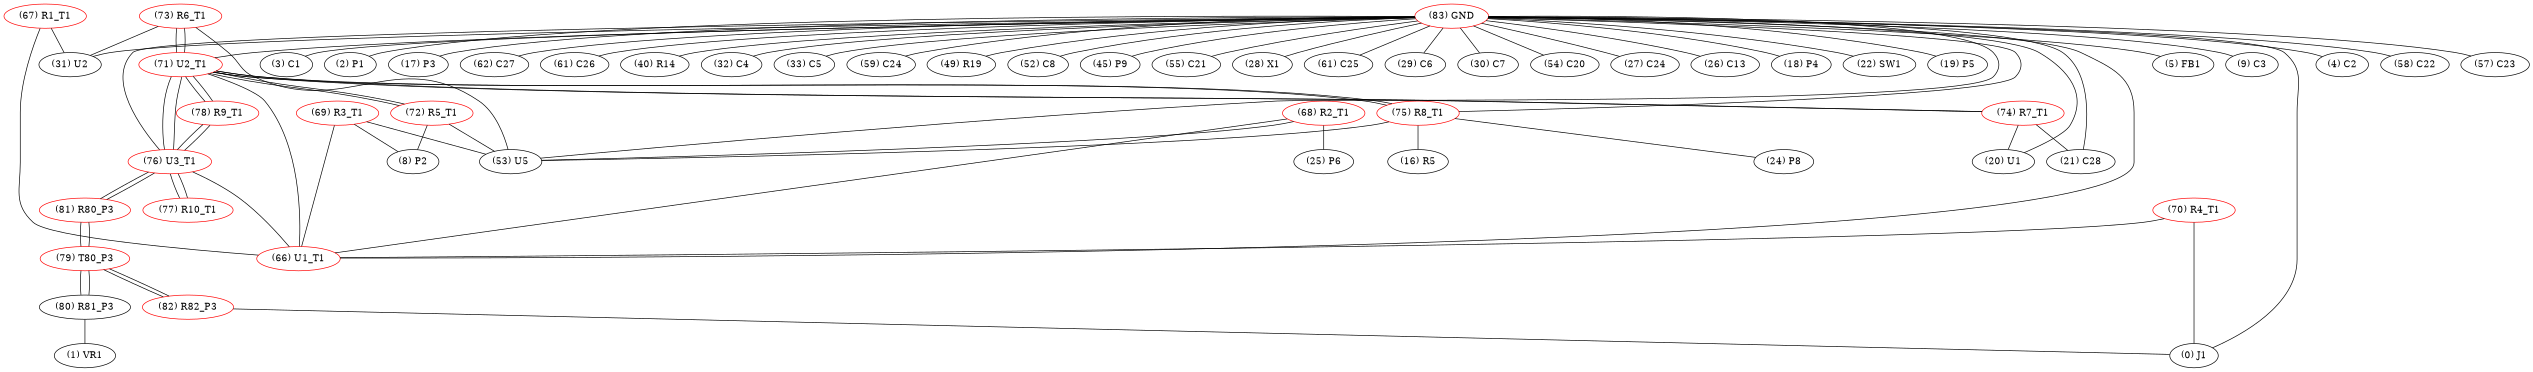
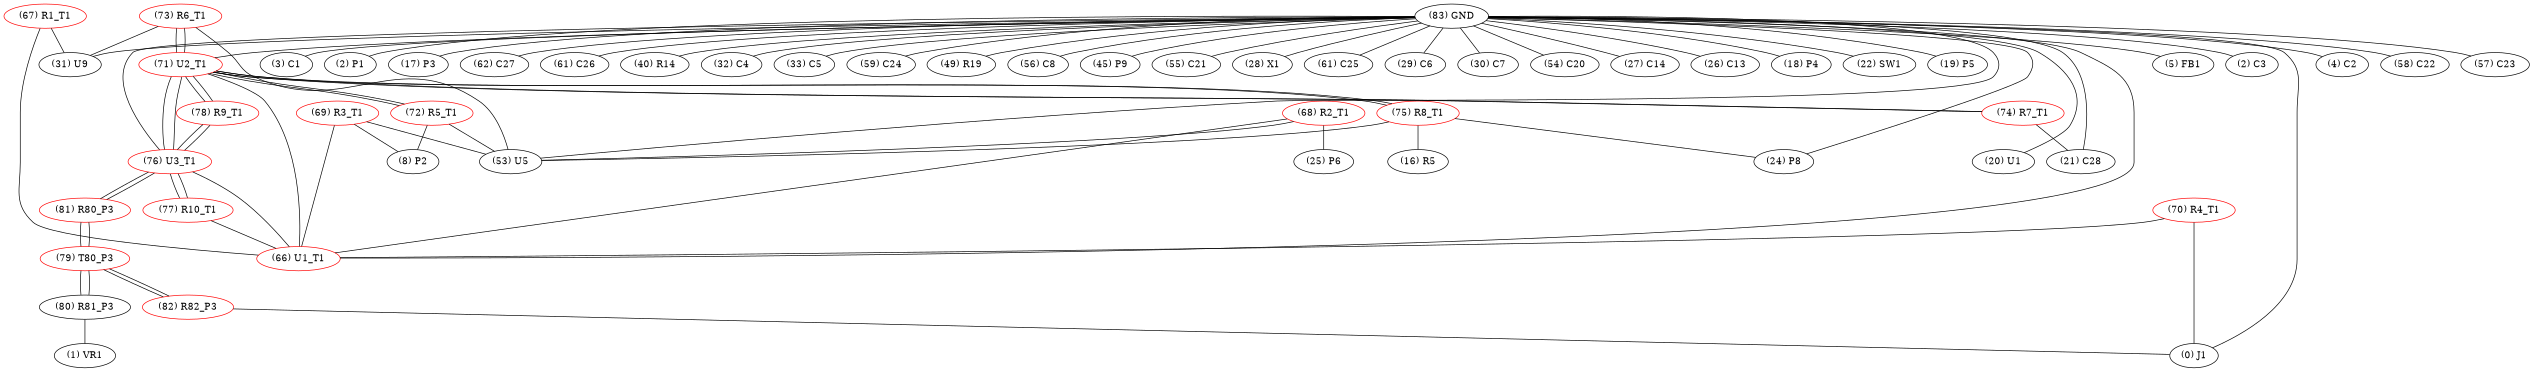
(1452, 16) -> (1452, 16)
(70, 65) -> (70, 65)
(1038, 65) -> (1038, 65)
(1645, 65) -> (1645, 65)
(2252, 65) -> (2252, 65)
(2015, 77) -> (2031, 71)
(2013, 137) -> none
none -> (244, 235)
